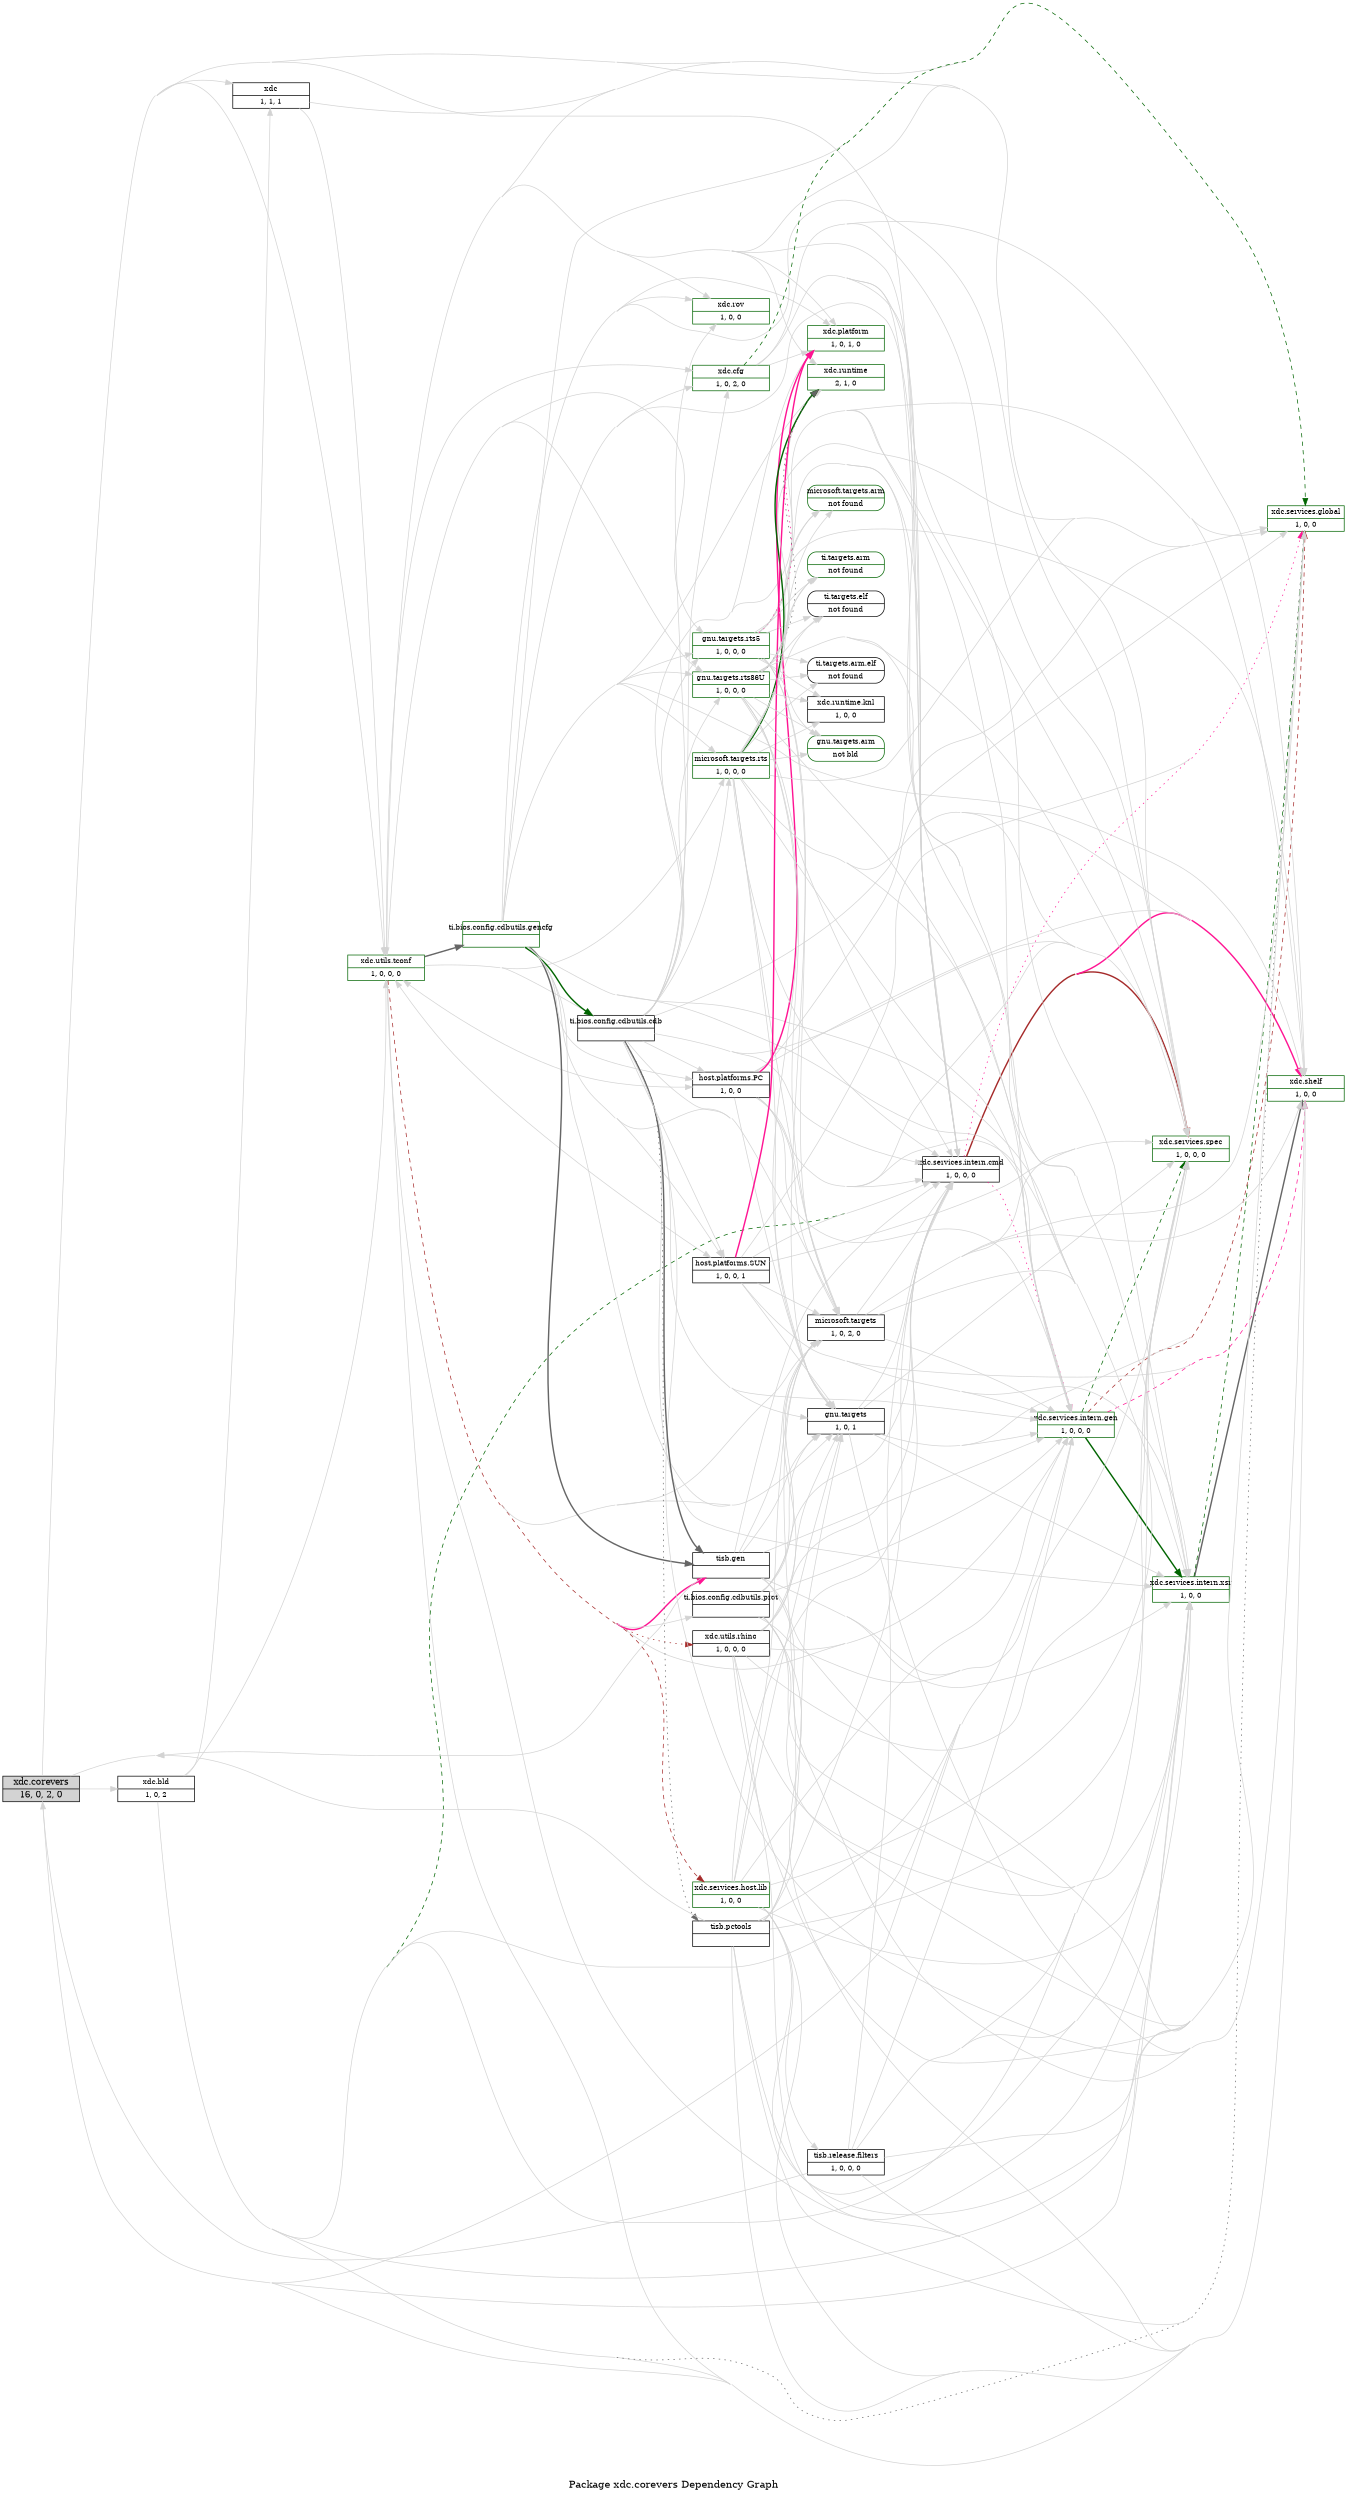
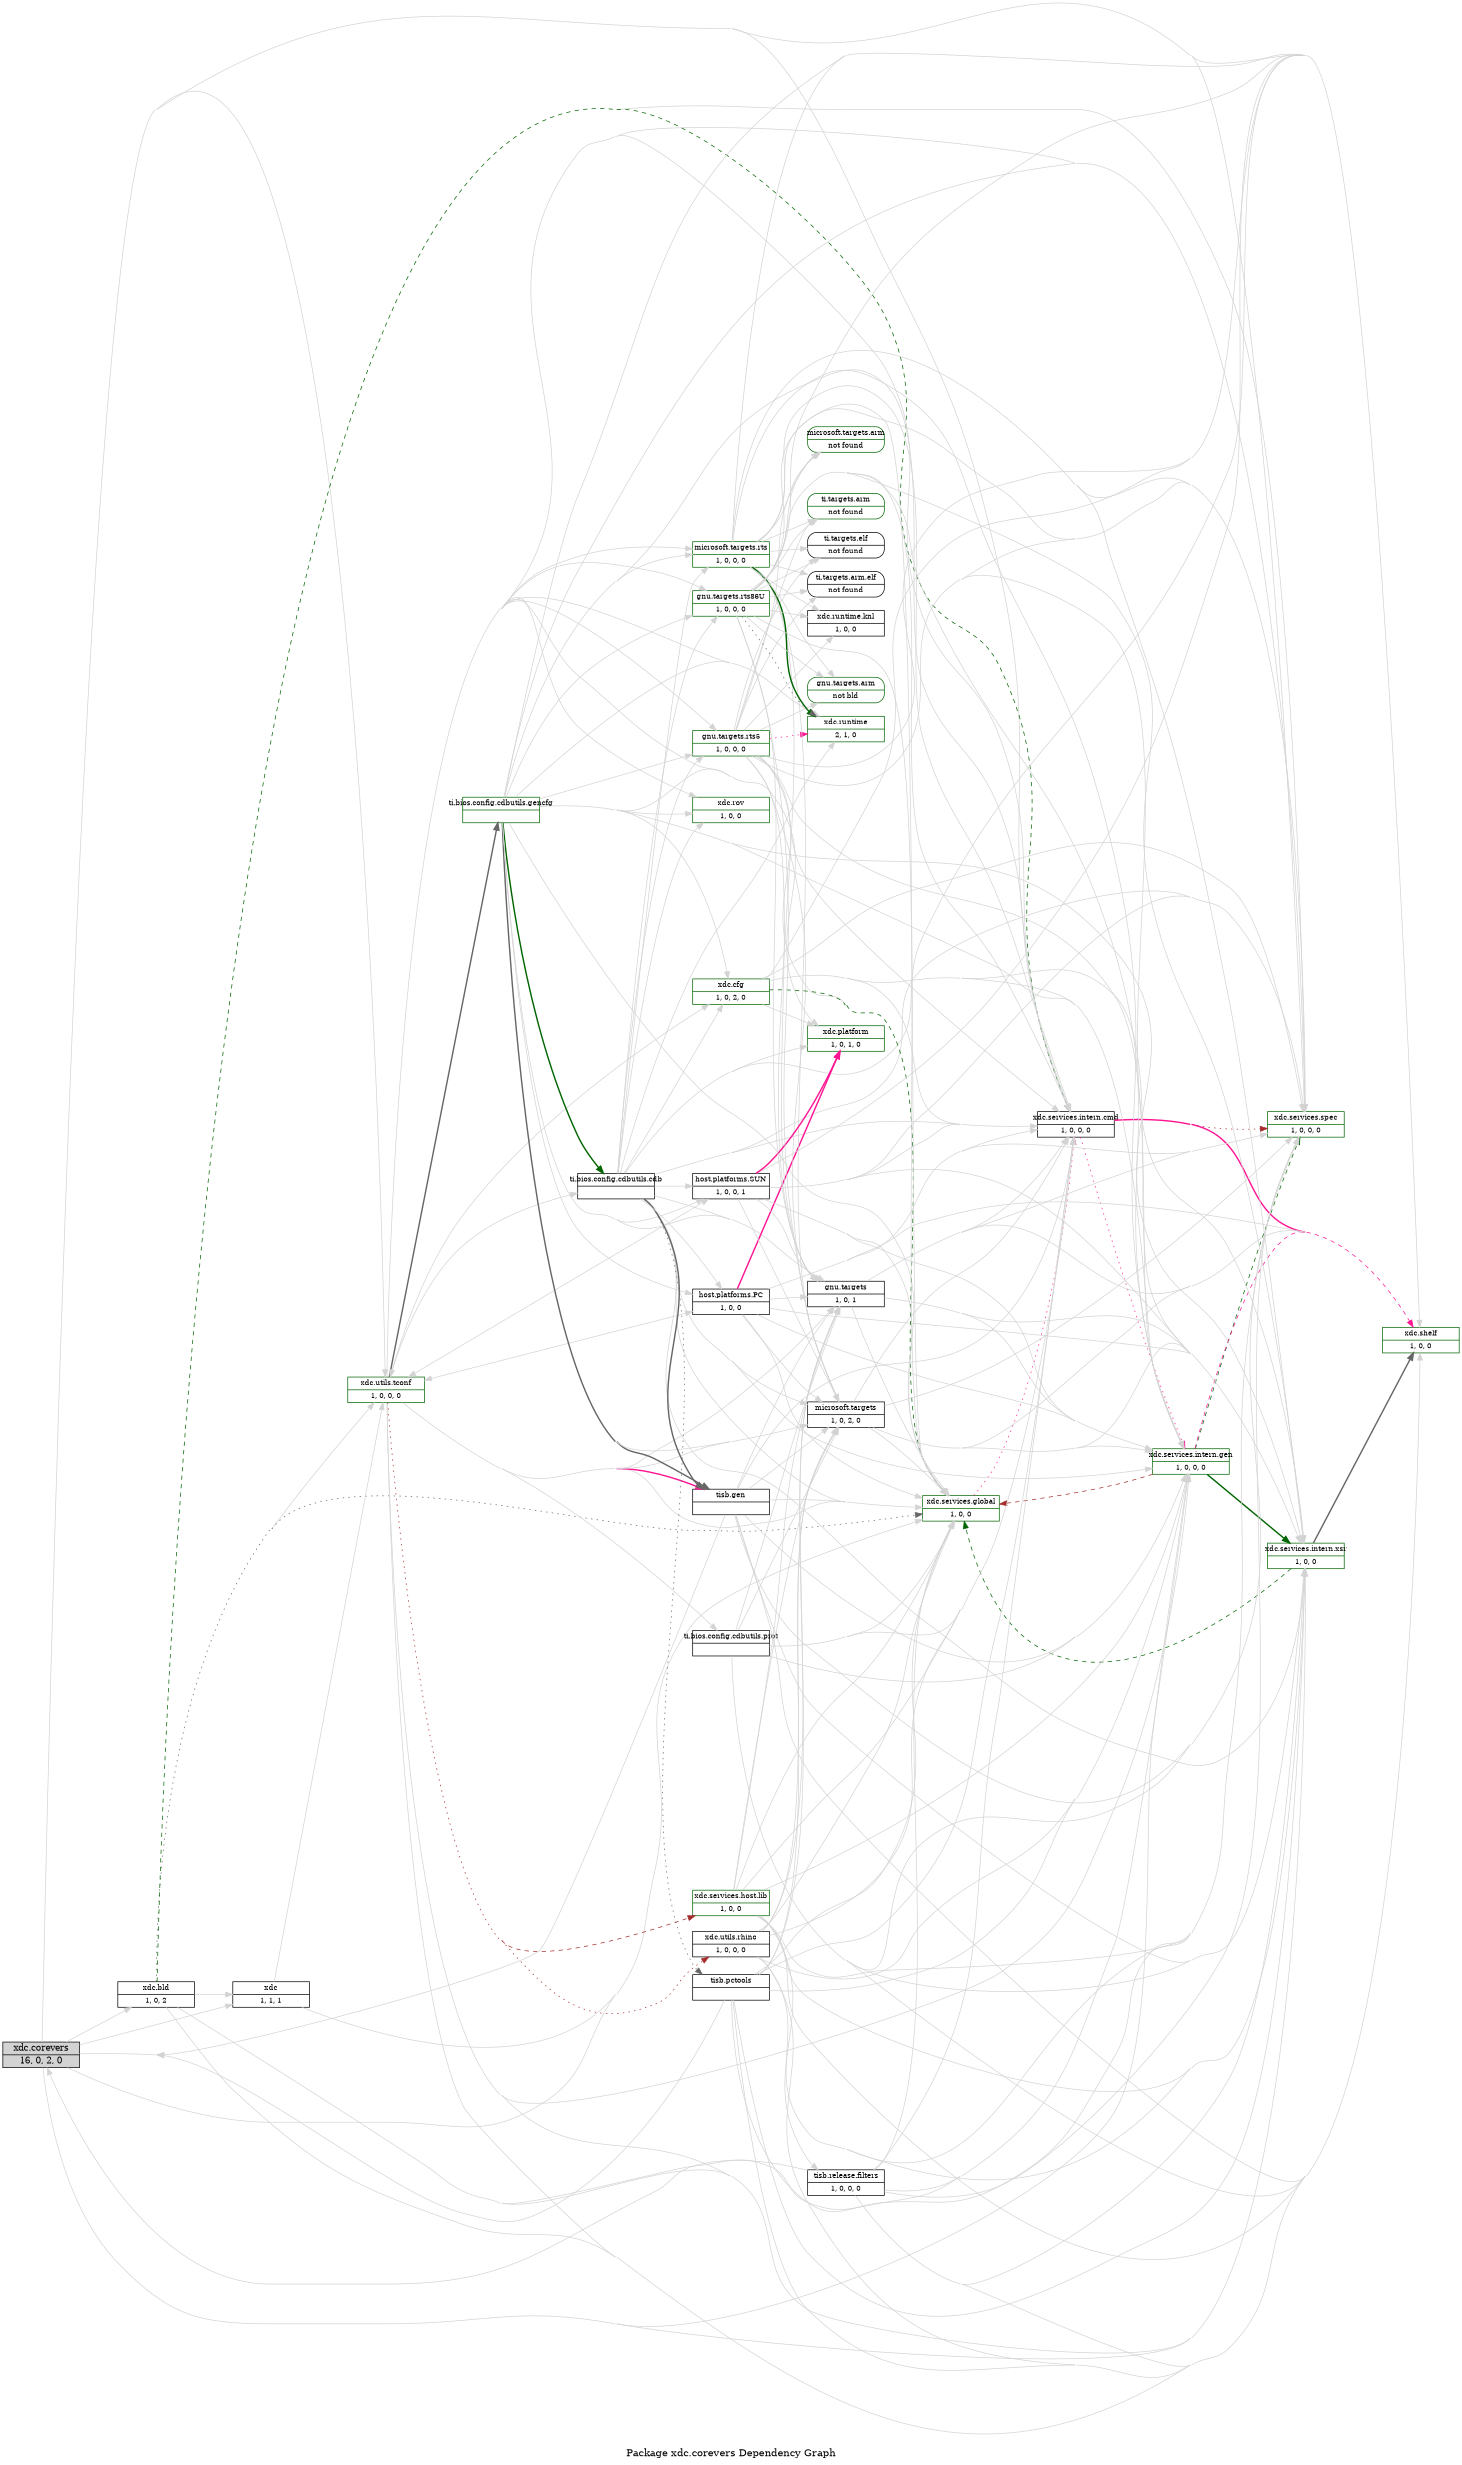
(1045, 925) -> (1043, 1326)
(1010, 1058) -> (1226, 1129)
